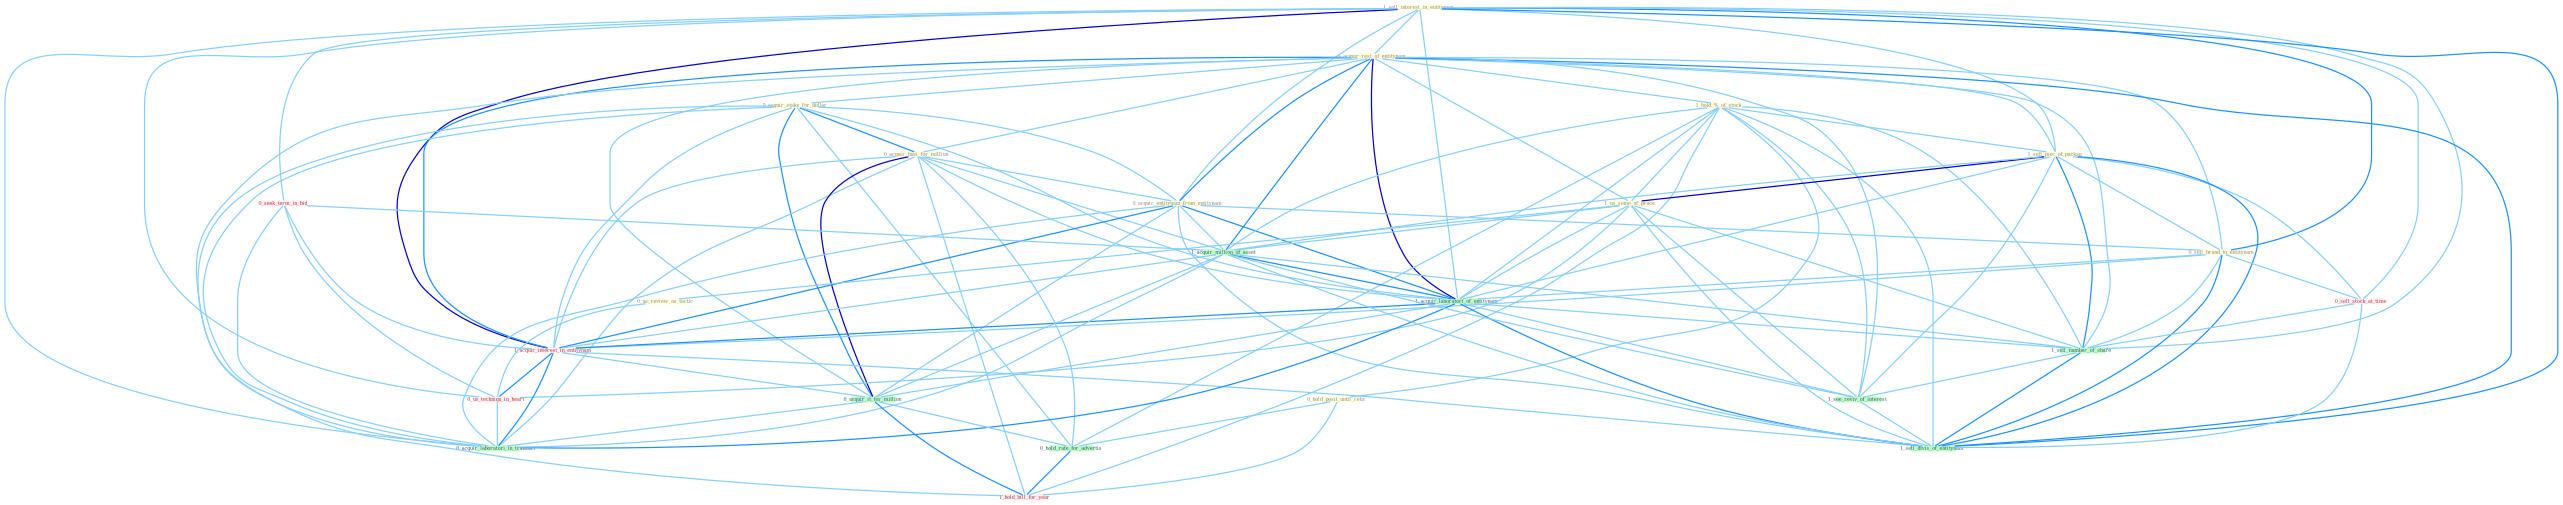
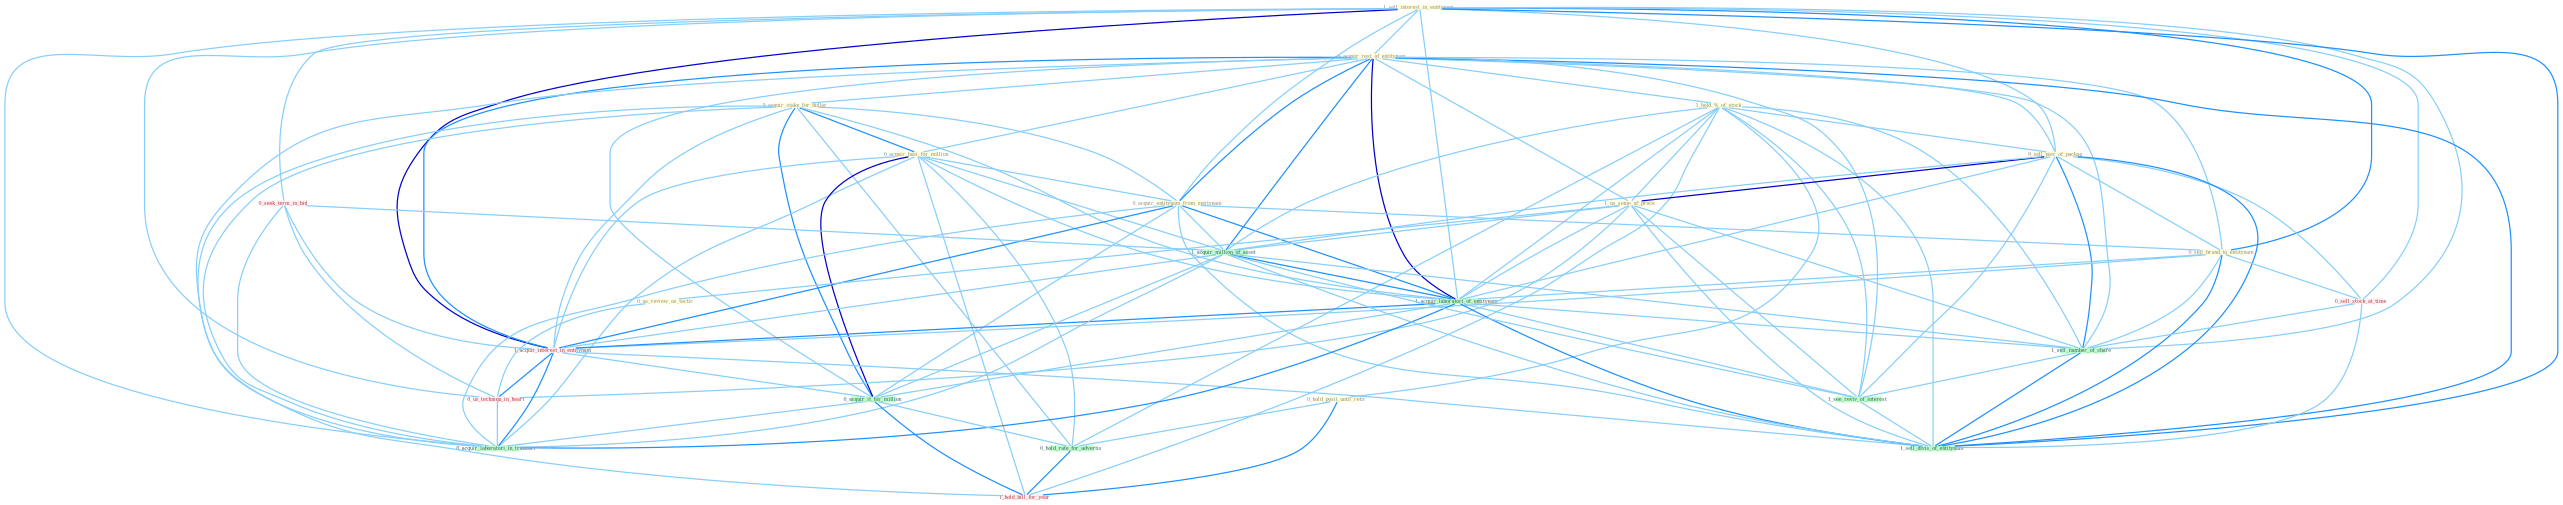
(2056, 154) -> (2056, 154)
(1203, 477) -> (1203, 477)
